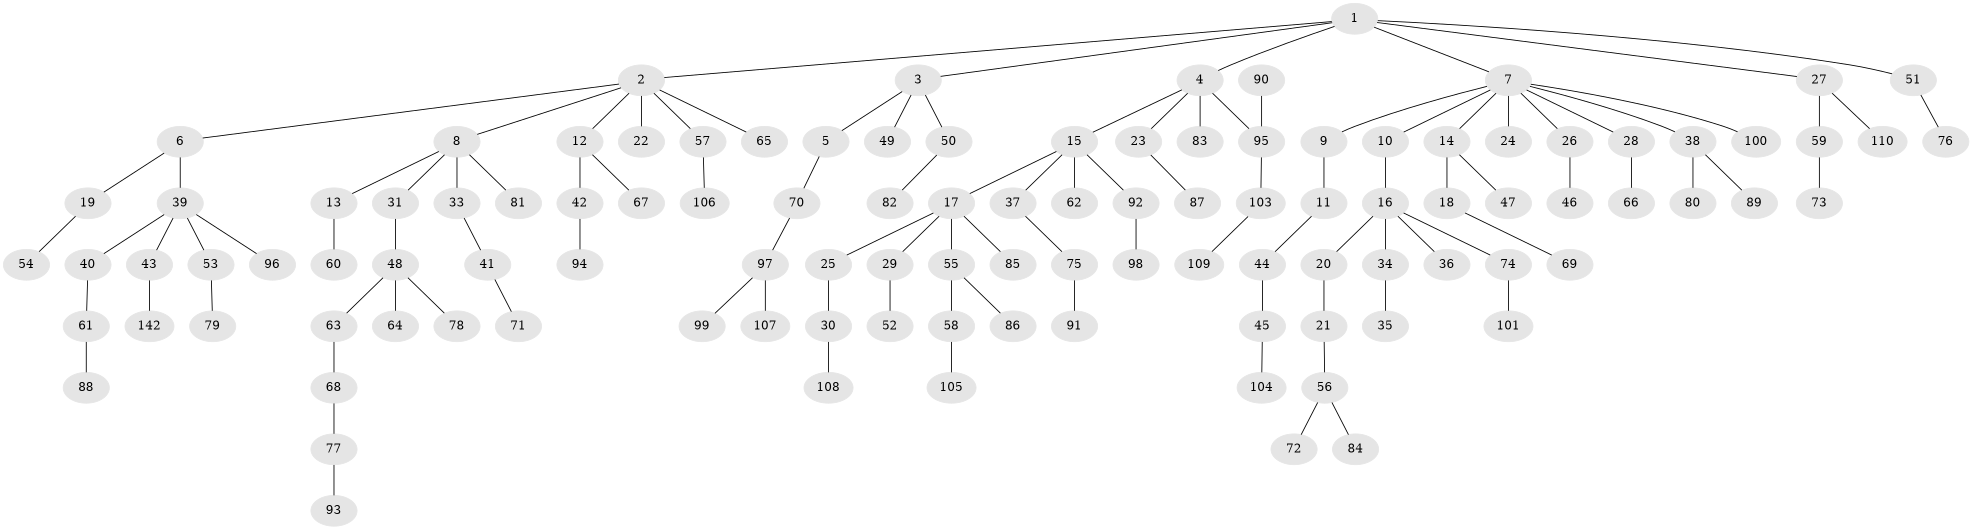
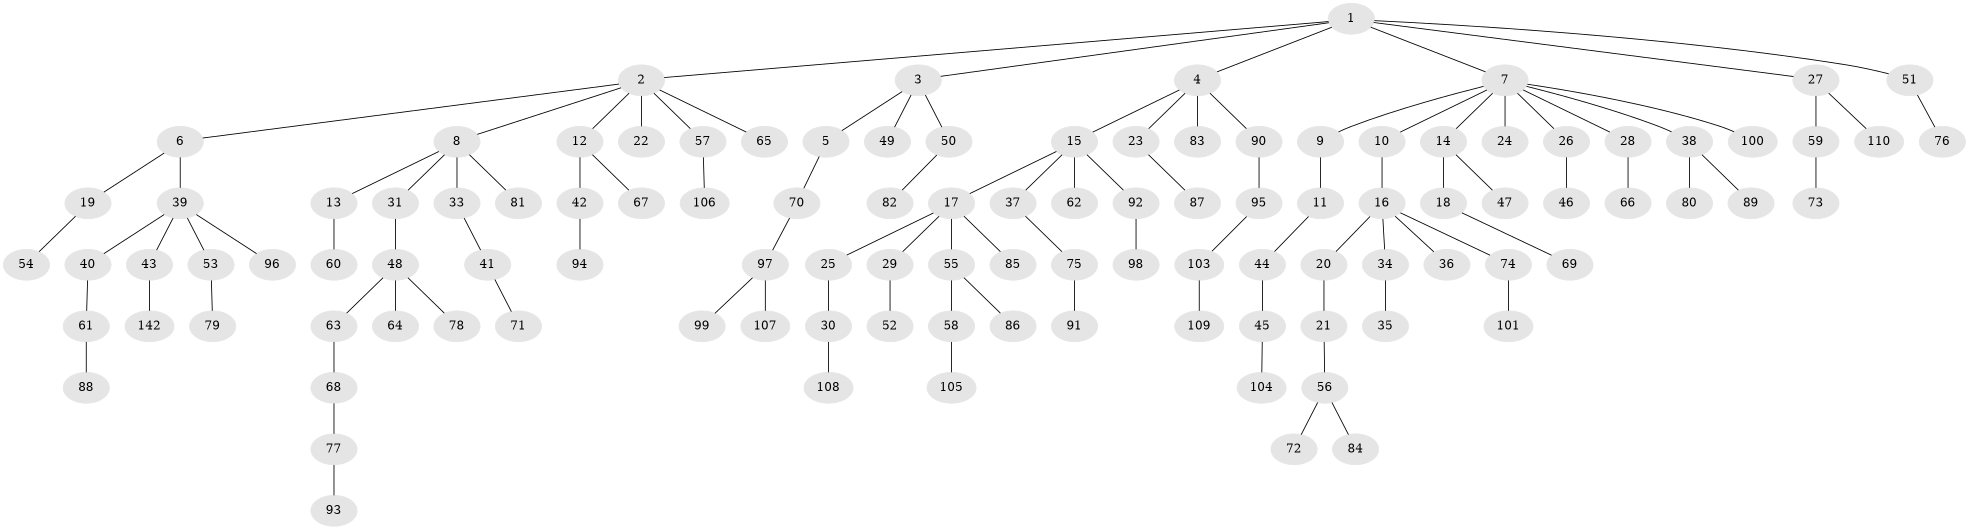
(1231, 111) -> (1228, 111)
